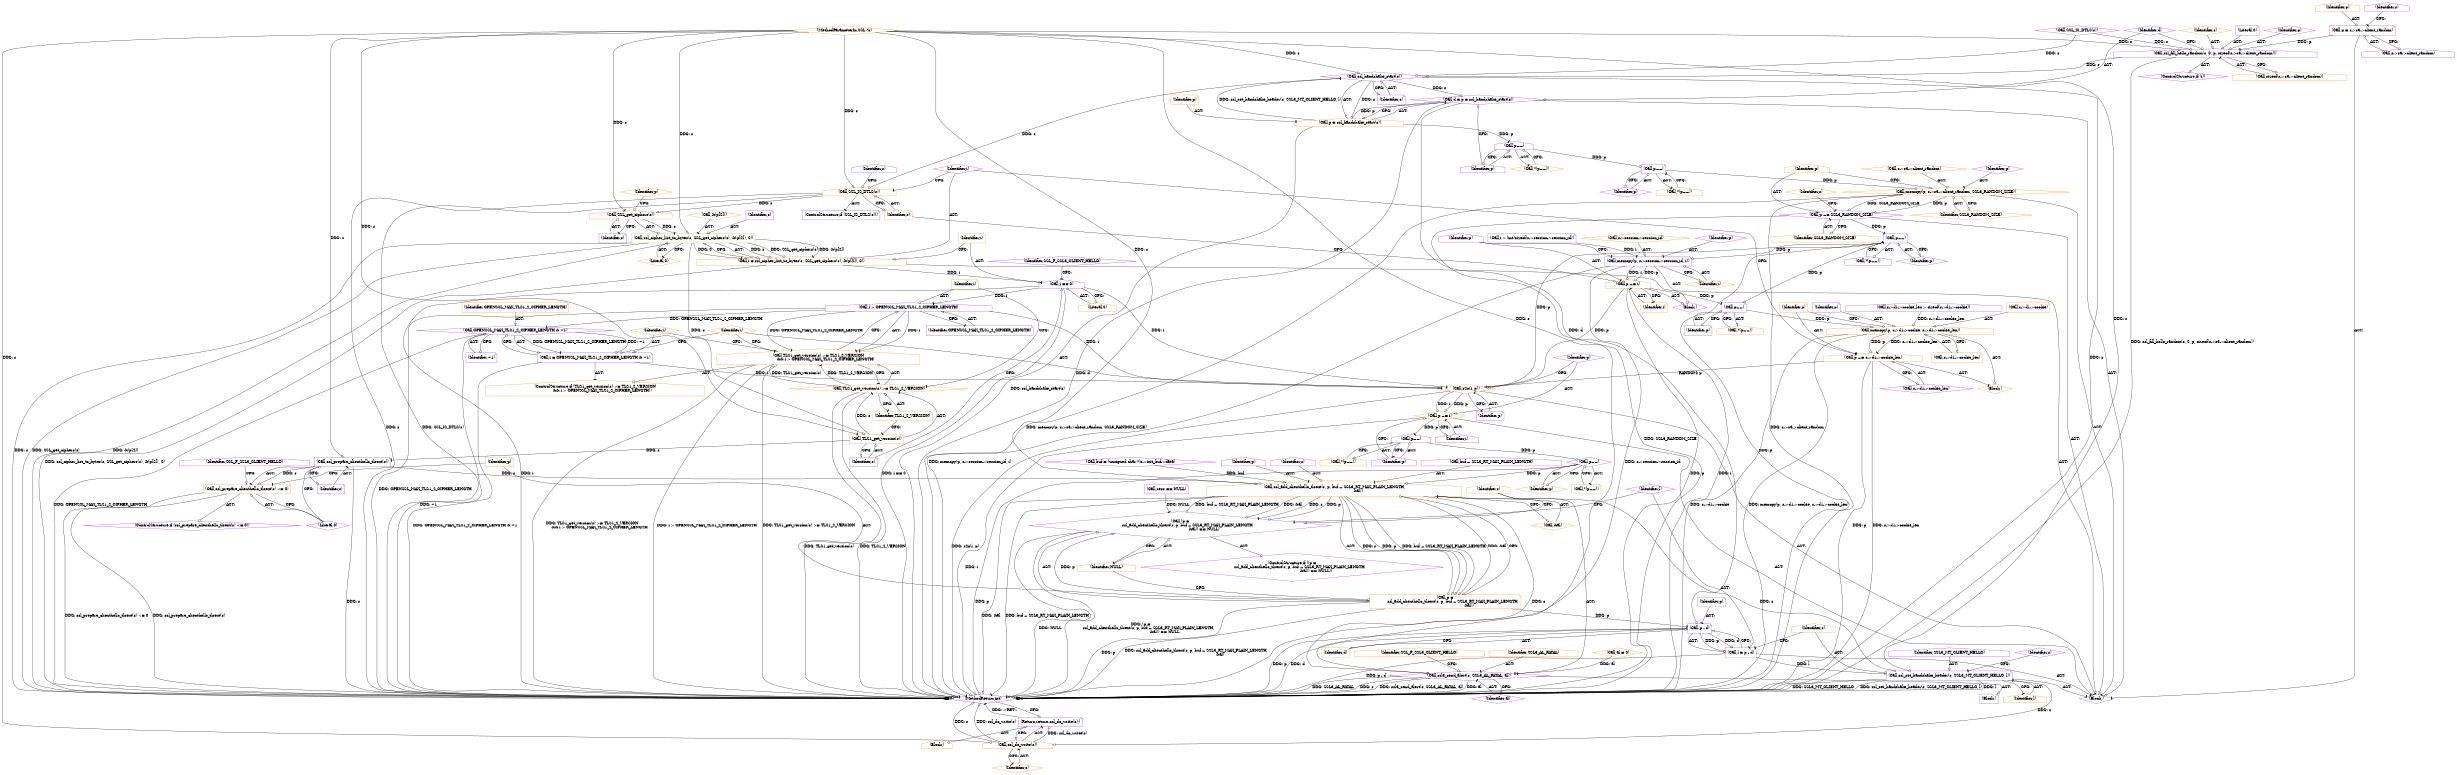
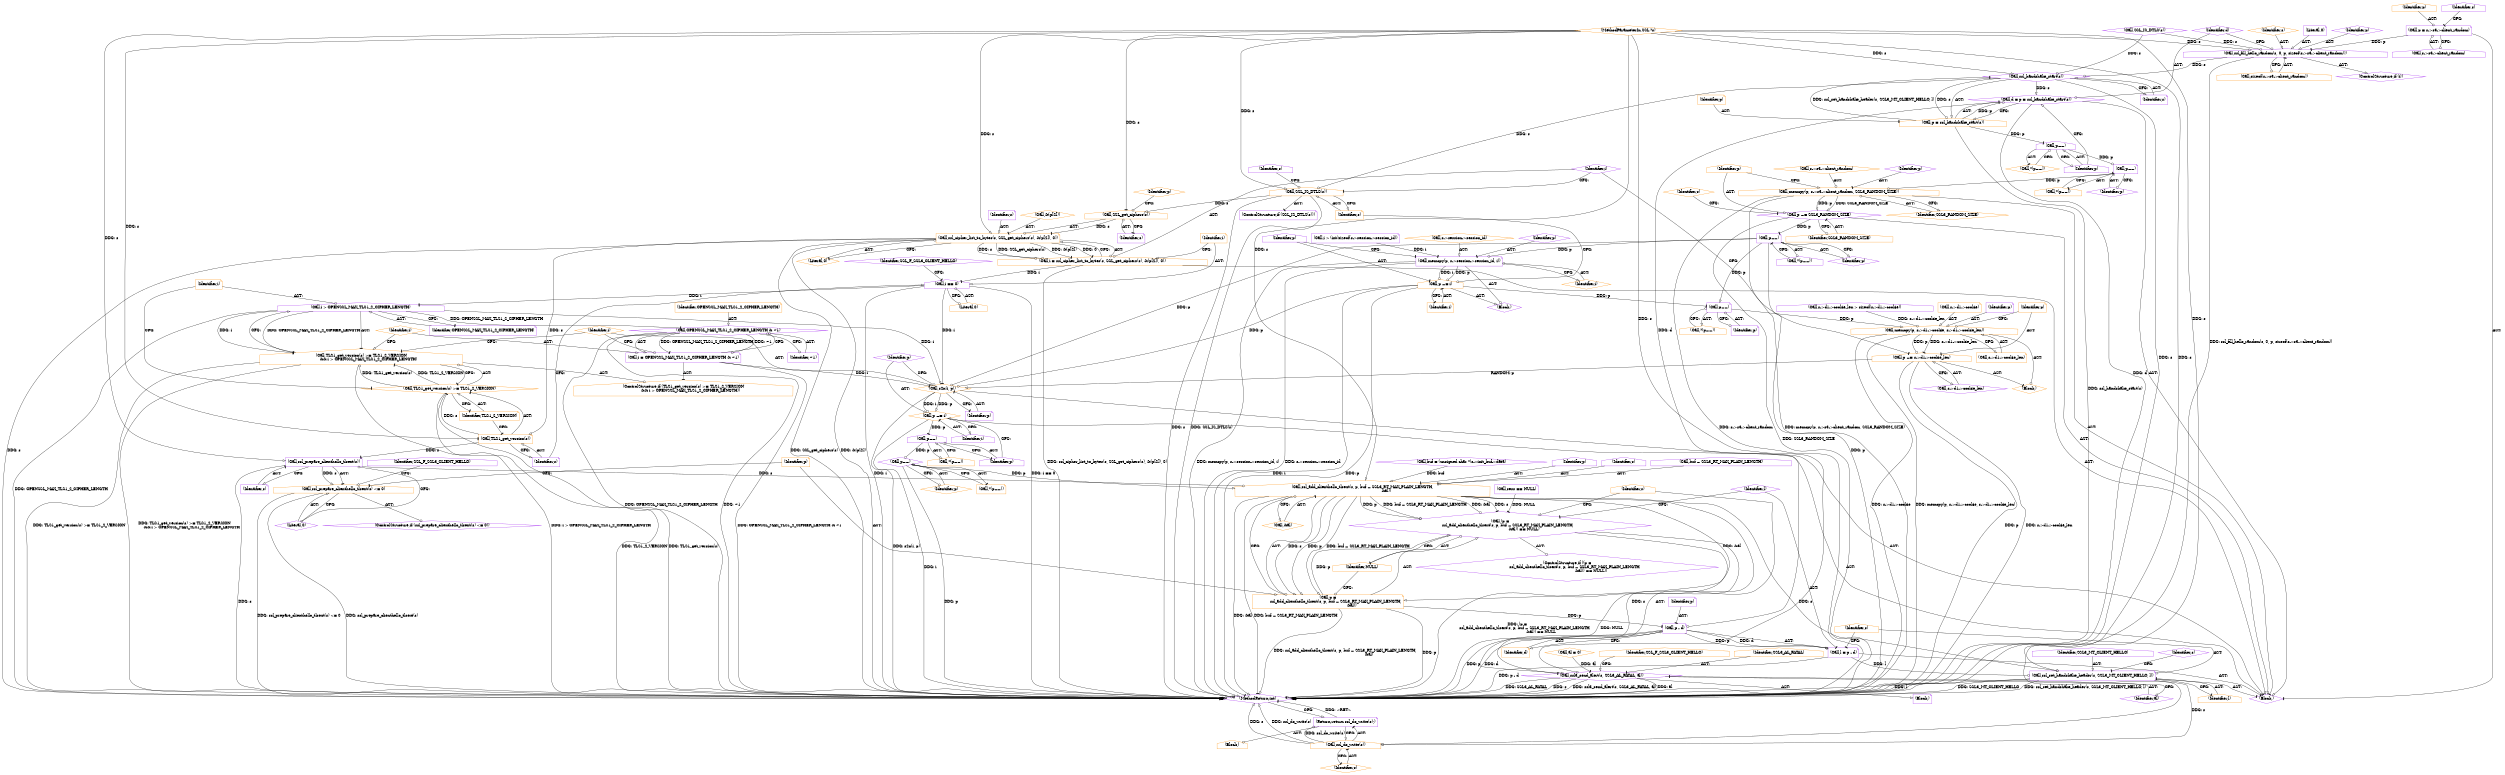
(1956, 192) -> (1839, 192)
(247, 489) -> (344, 489)
(1732, 635) -> none
